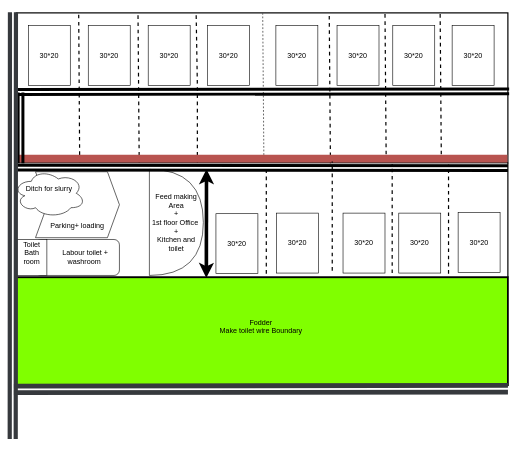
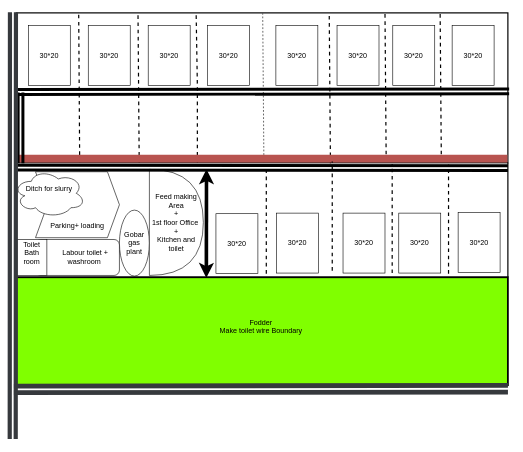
none -> (134, 243)
